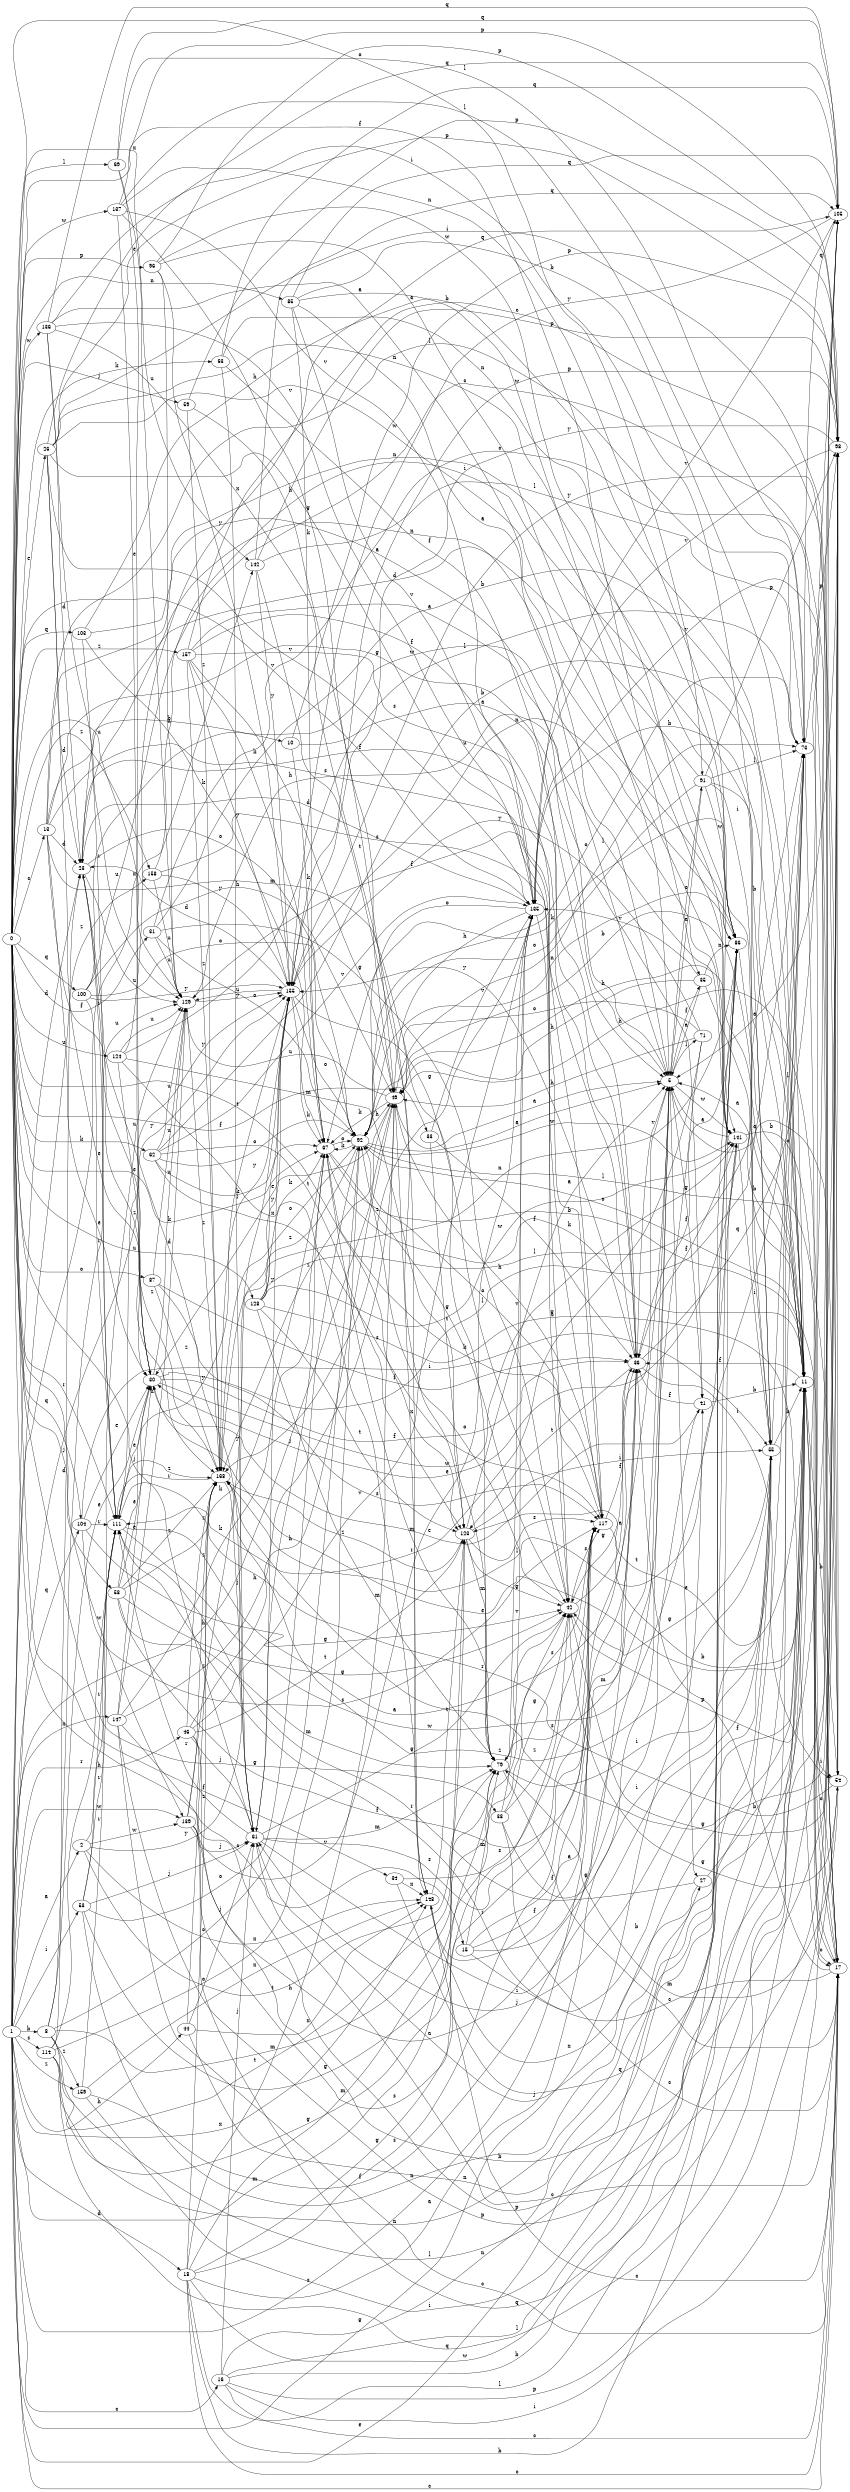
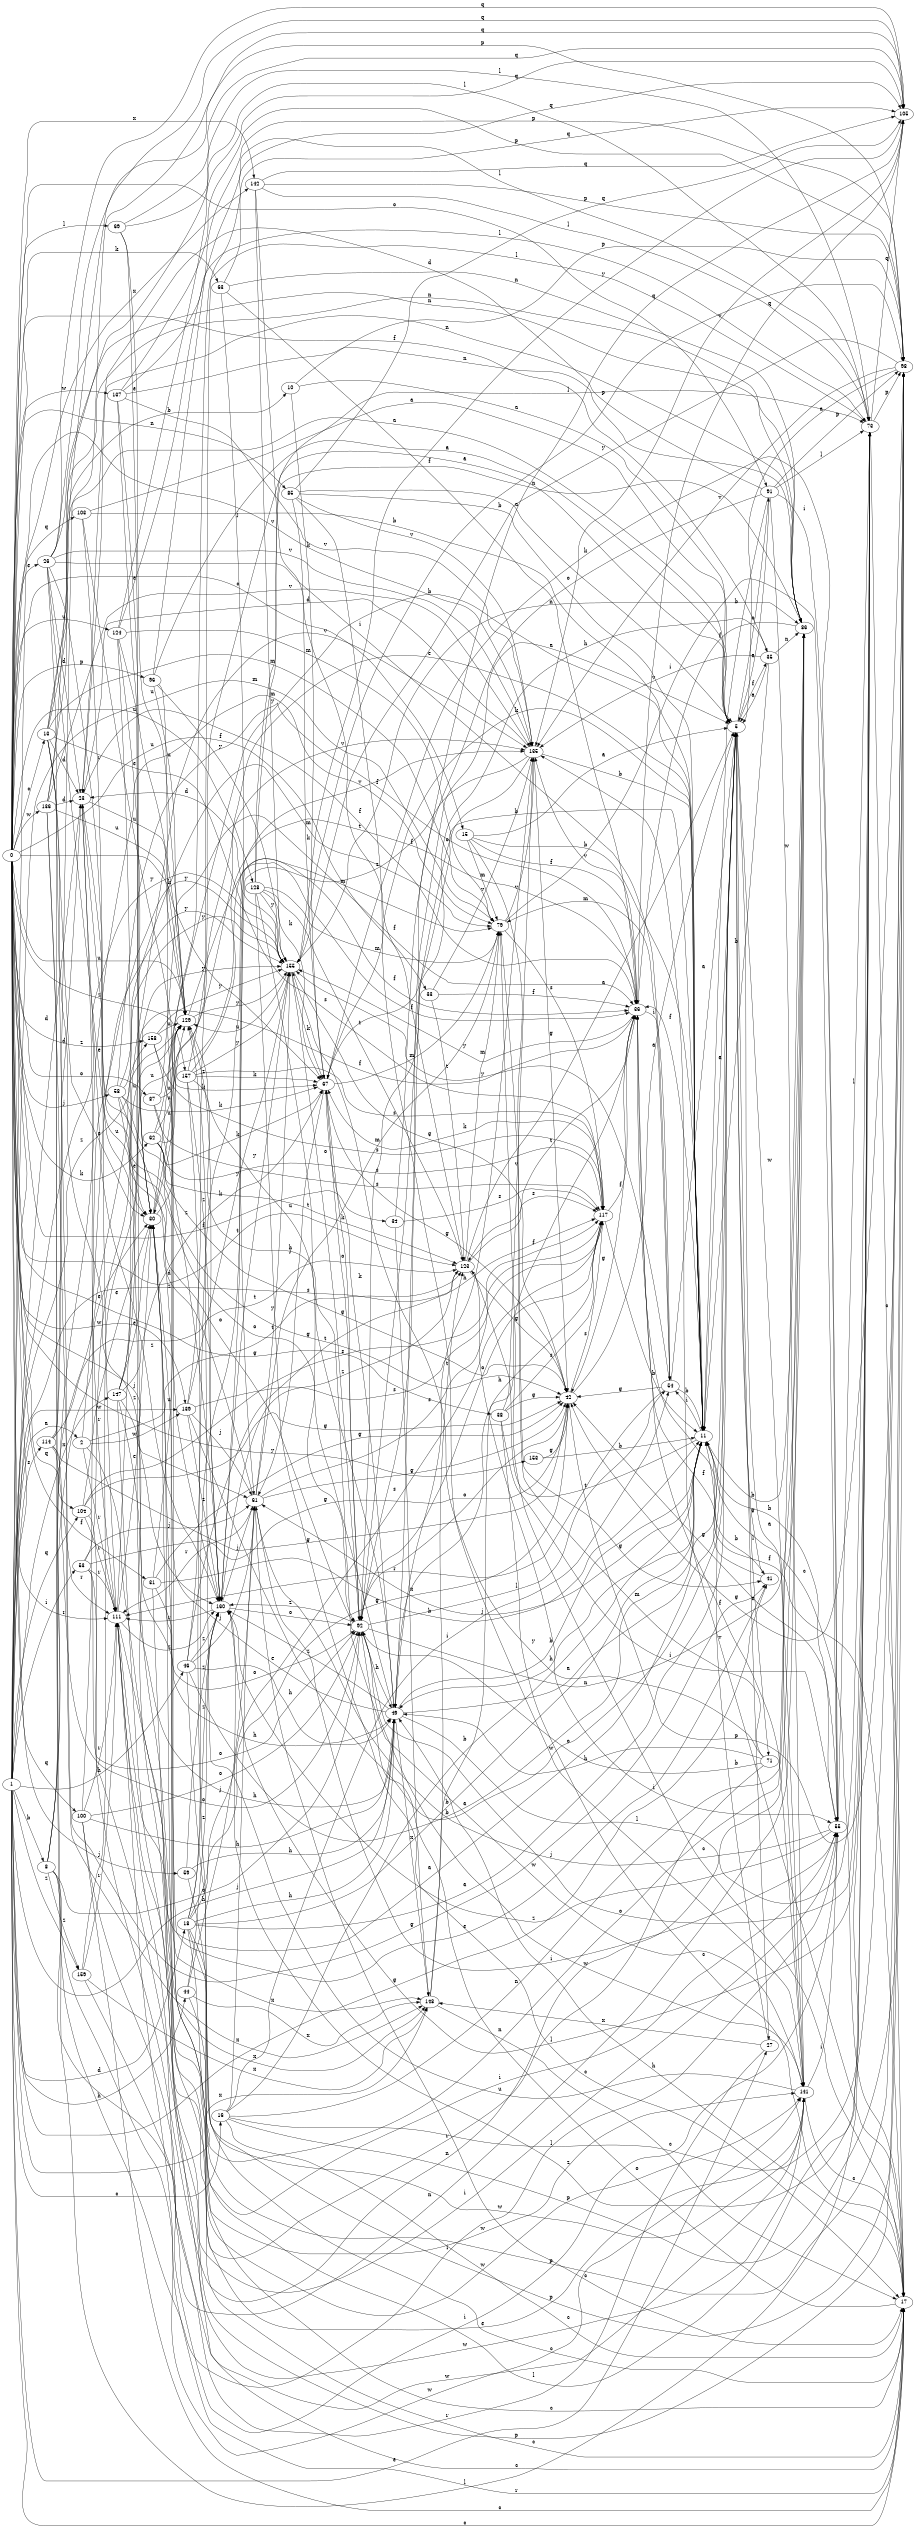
(643, 1222) -> (610, 871)
none -> (534, 1459)
(221, 1477) -> (221, 1607)
